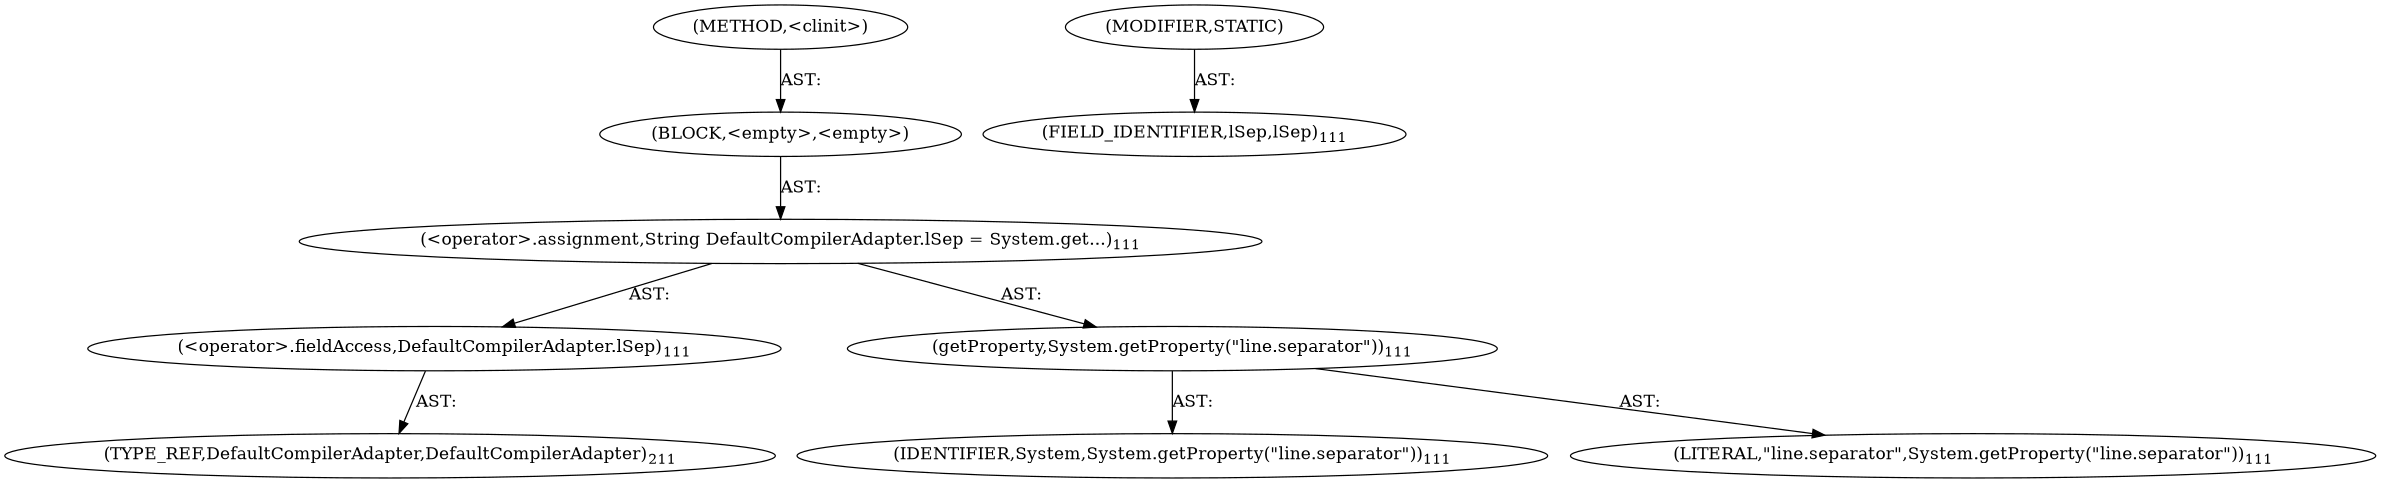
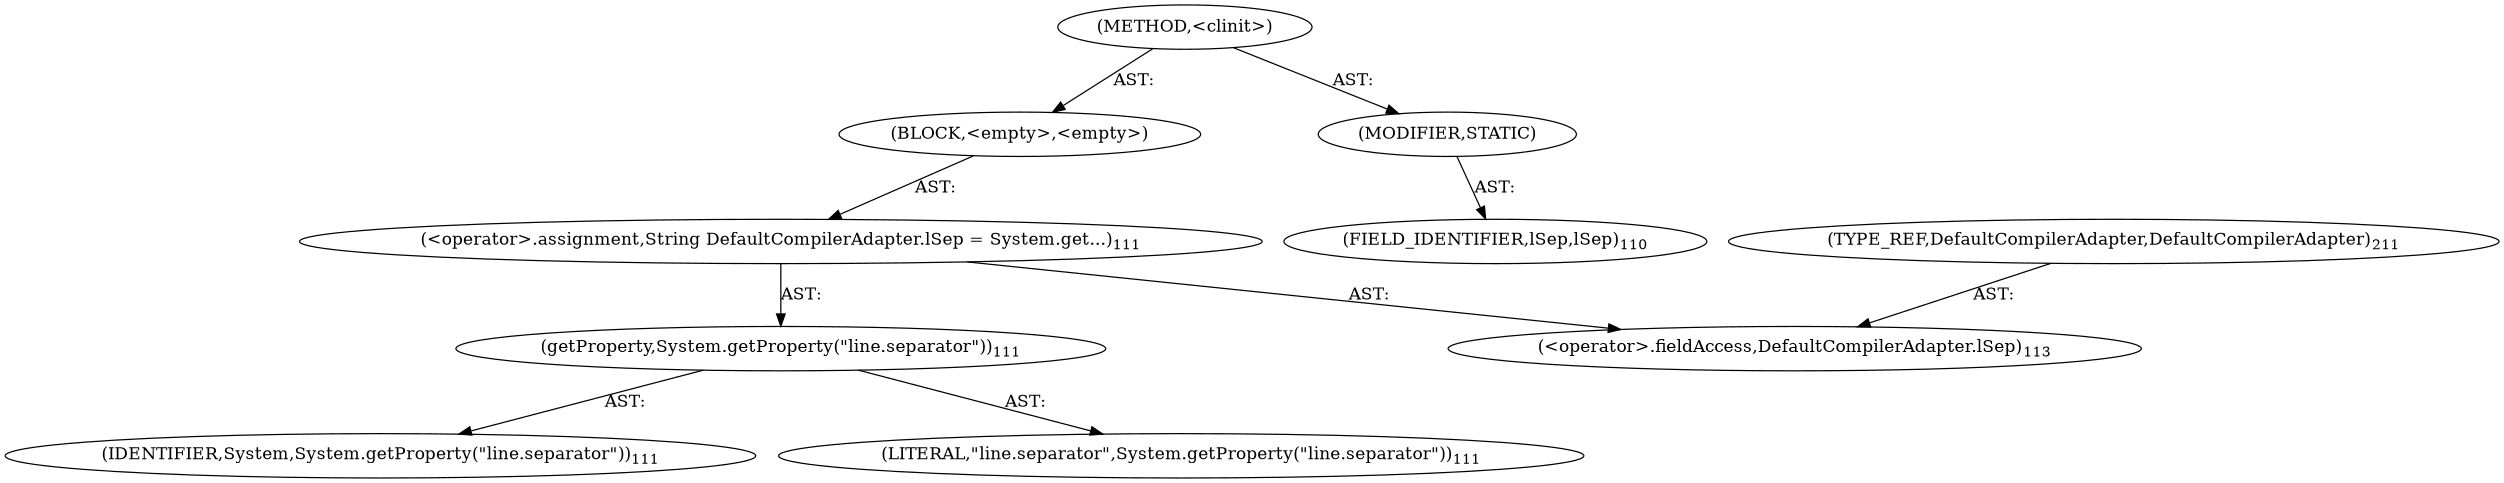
none -> (1310, 78)
(1333, 132) -> (1634, 240)
(677, 347) -> (2037, 347)
(415, 397) -> (1960, 293)
